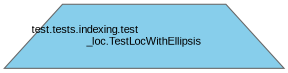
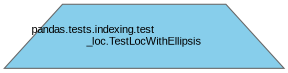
(144, 36) -> (144, 36)
